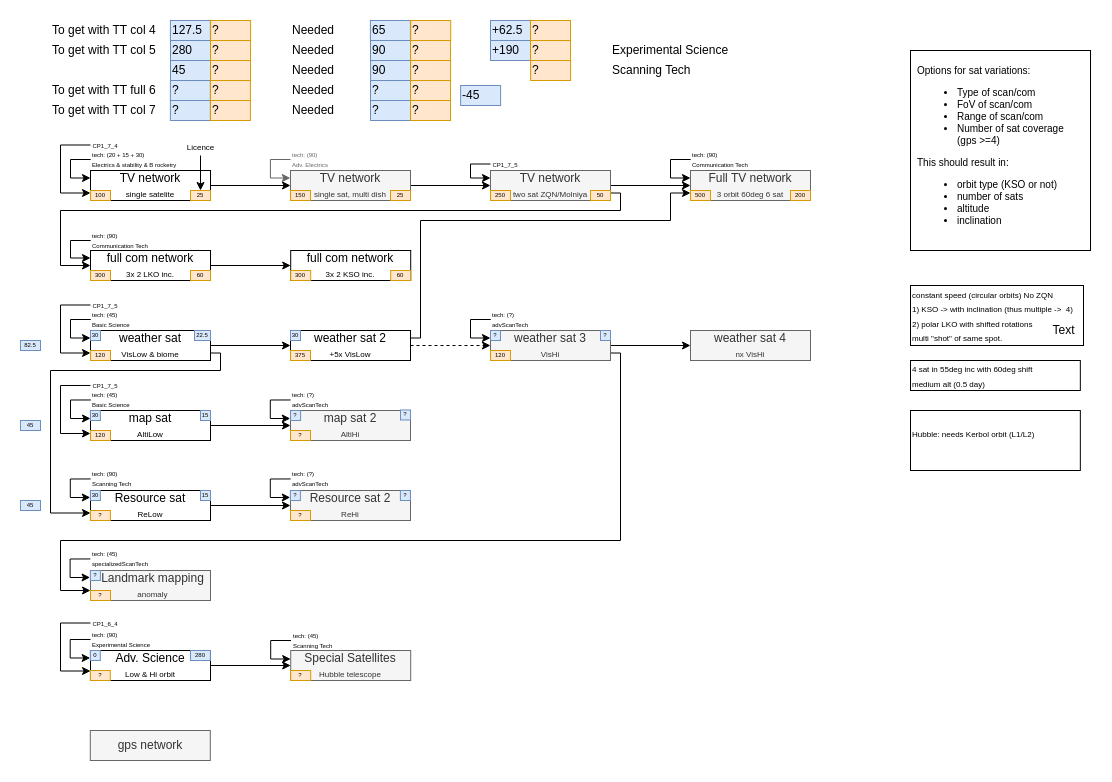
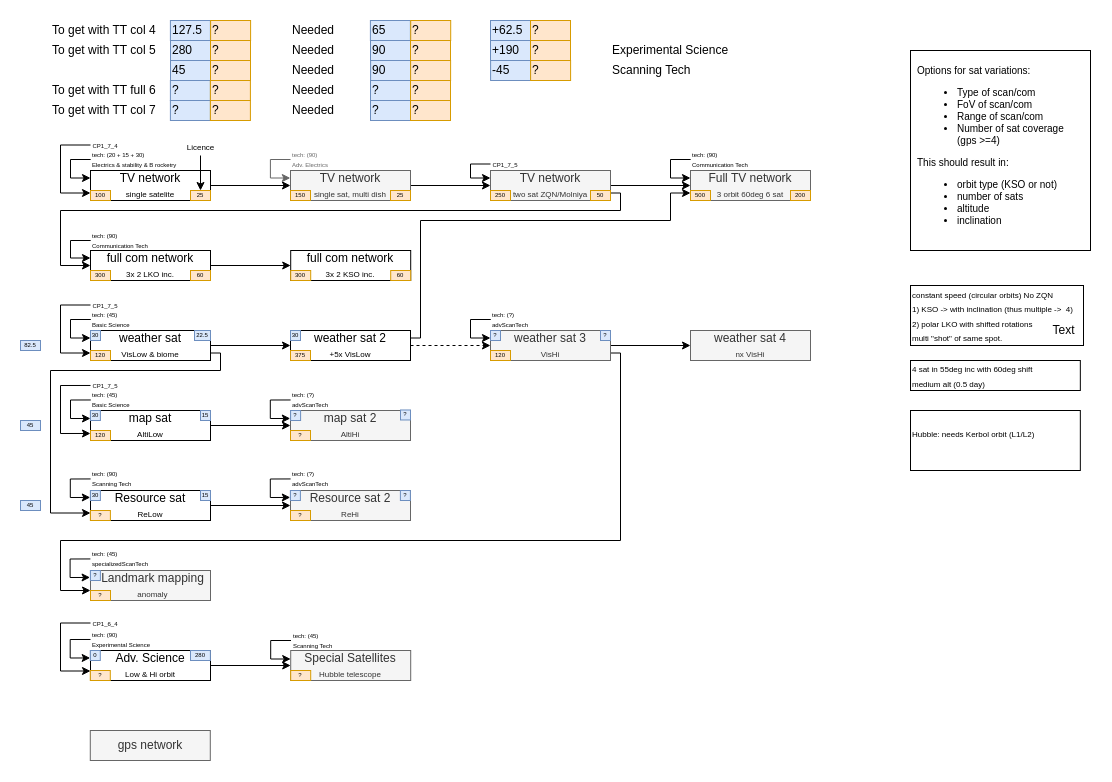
(481, 96) -> (511, 71)
